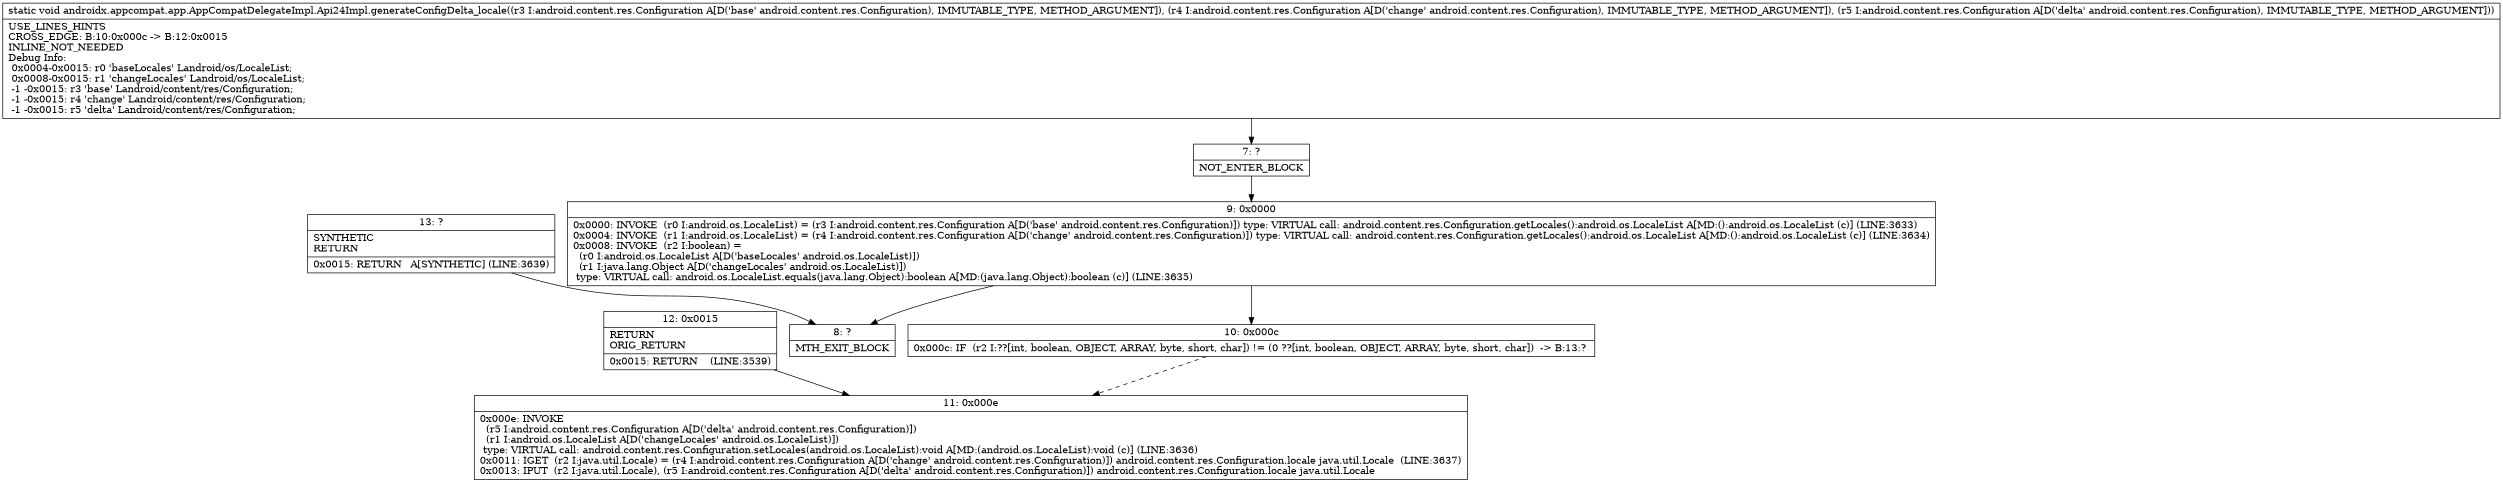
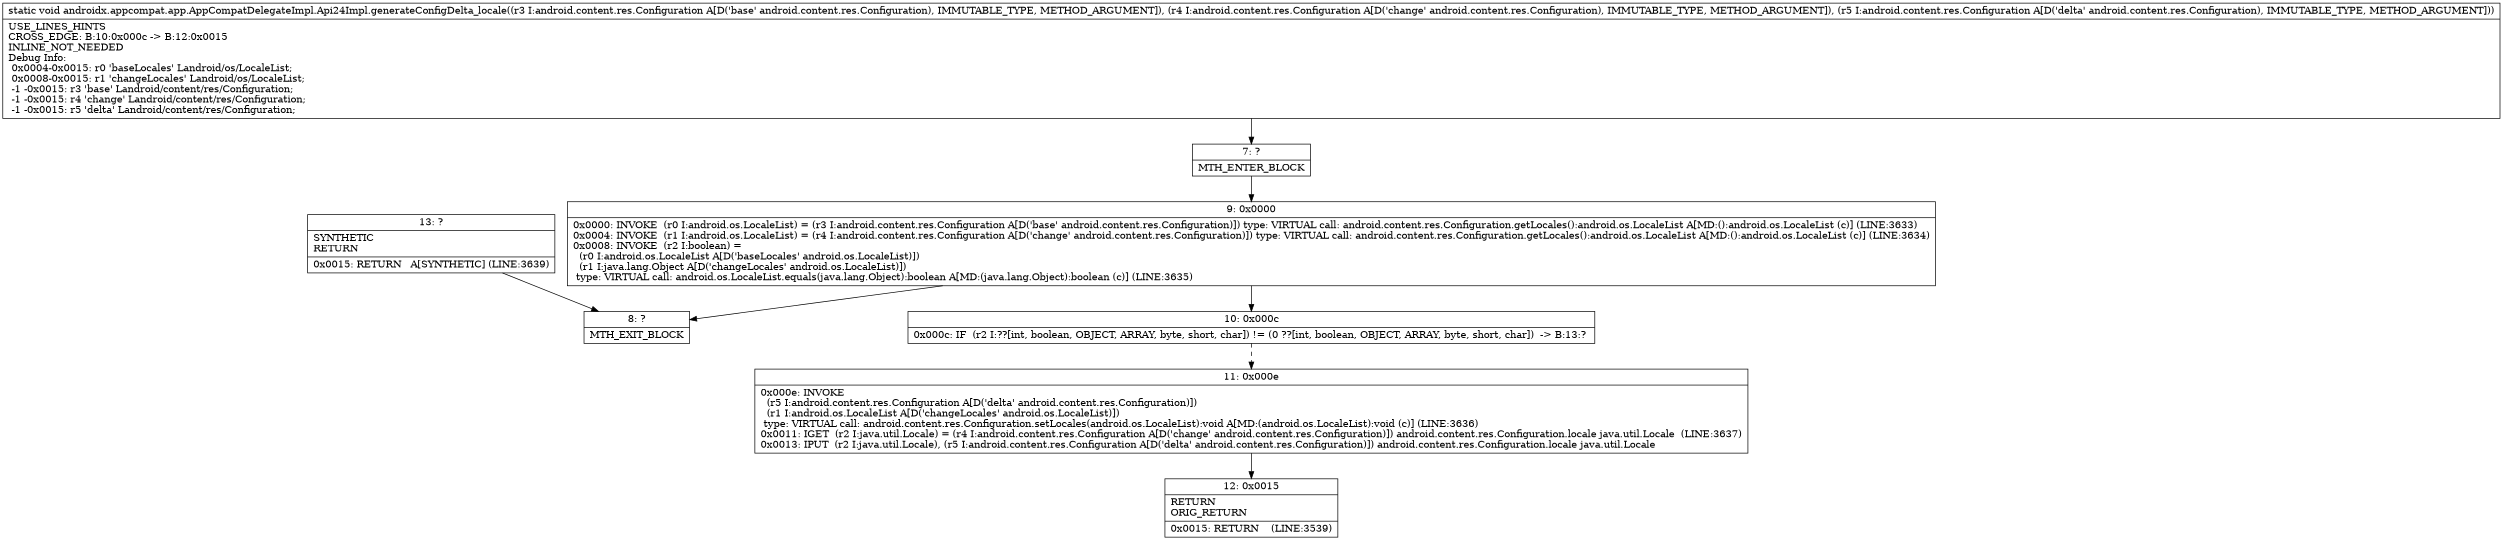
(1251, 168) -> (1251, 168)
(808, 381) -> (1251, 462)
